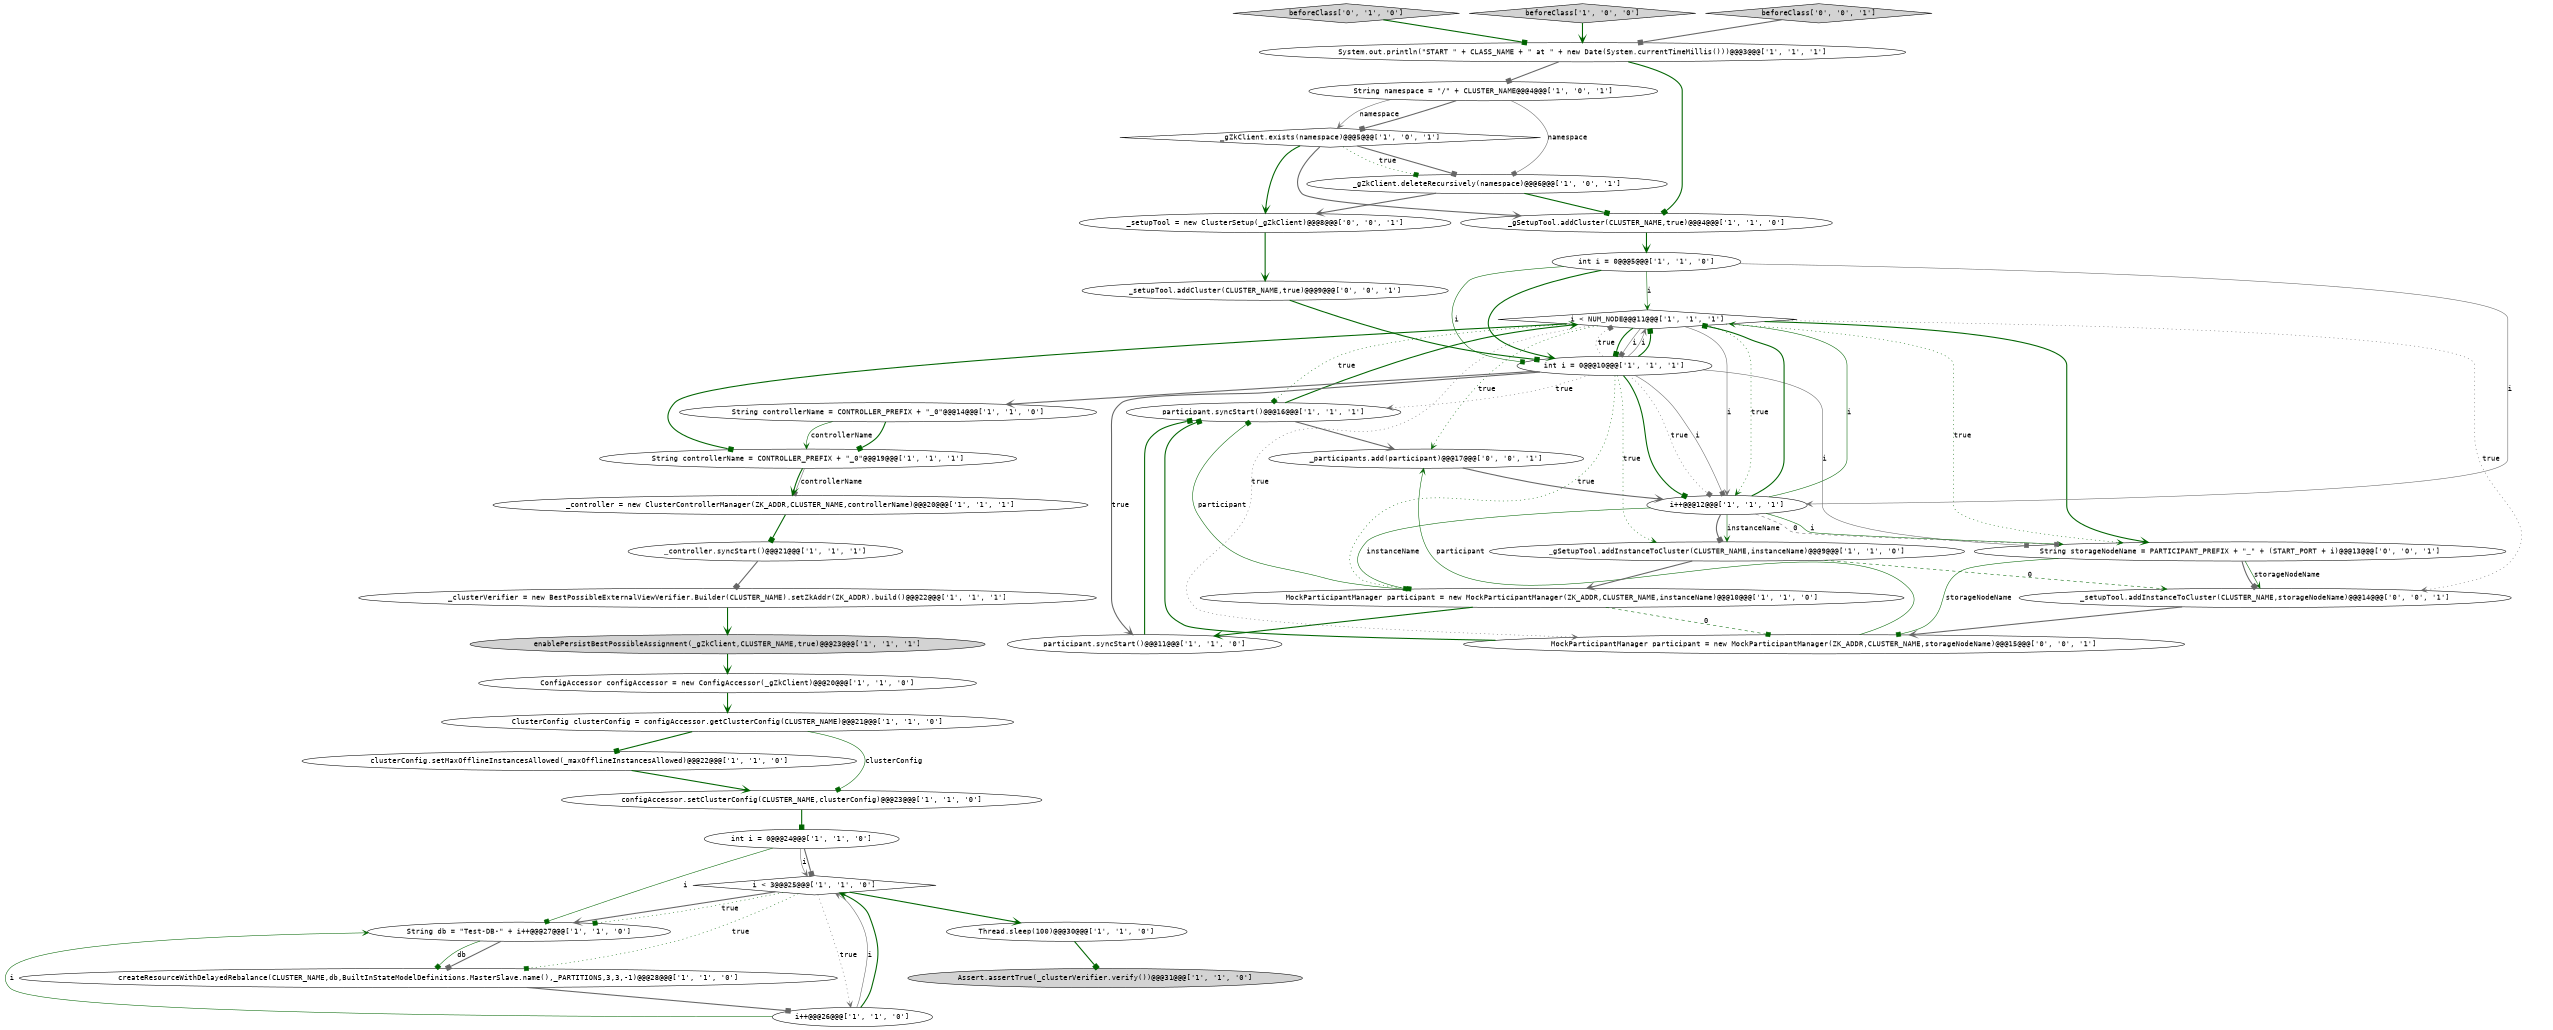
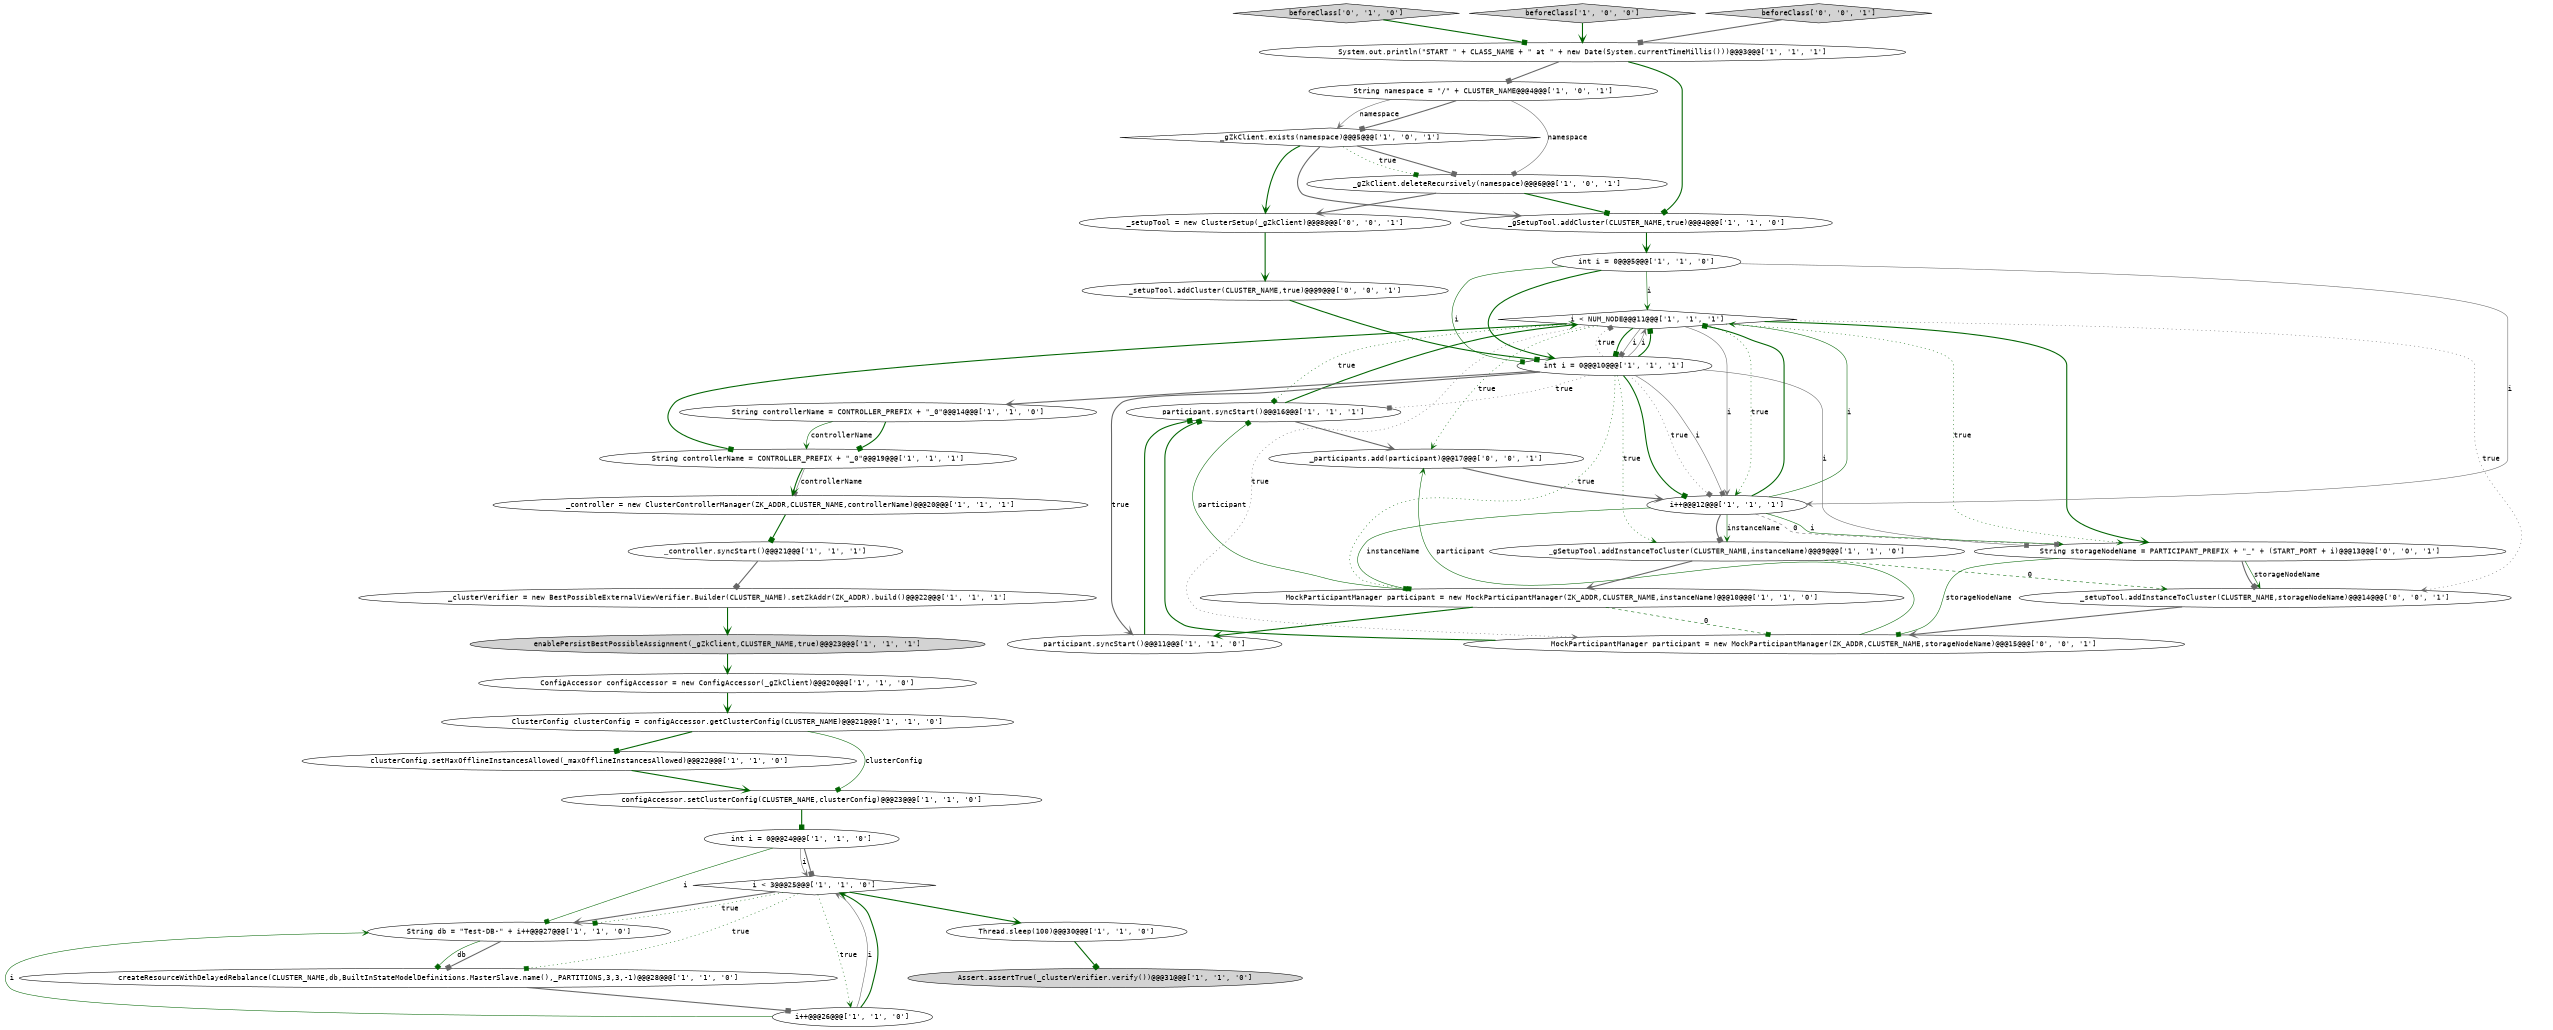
(1492, 398) -> (1492, 398)
(836, 948) -> (836, 948)
